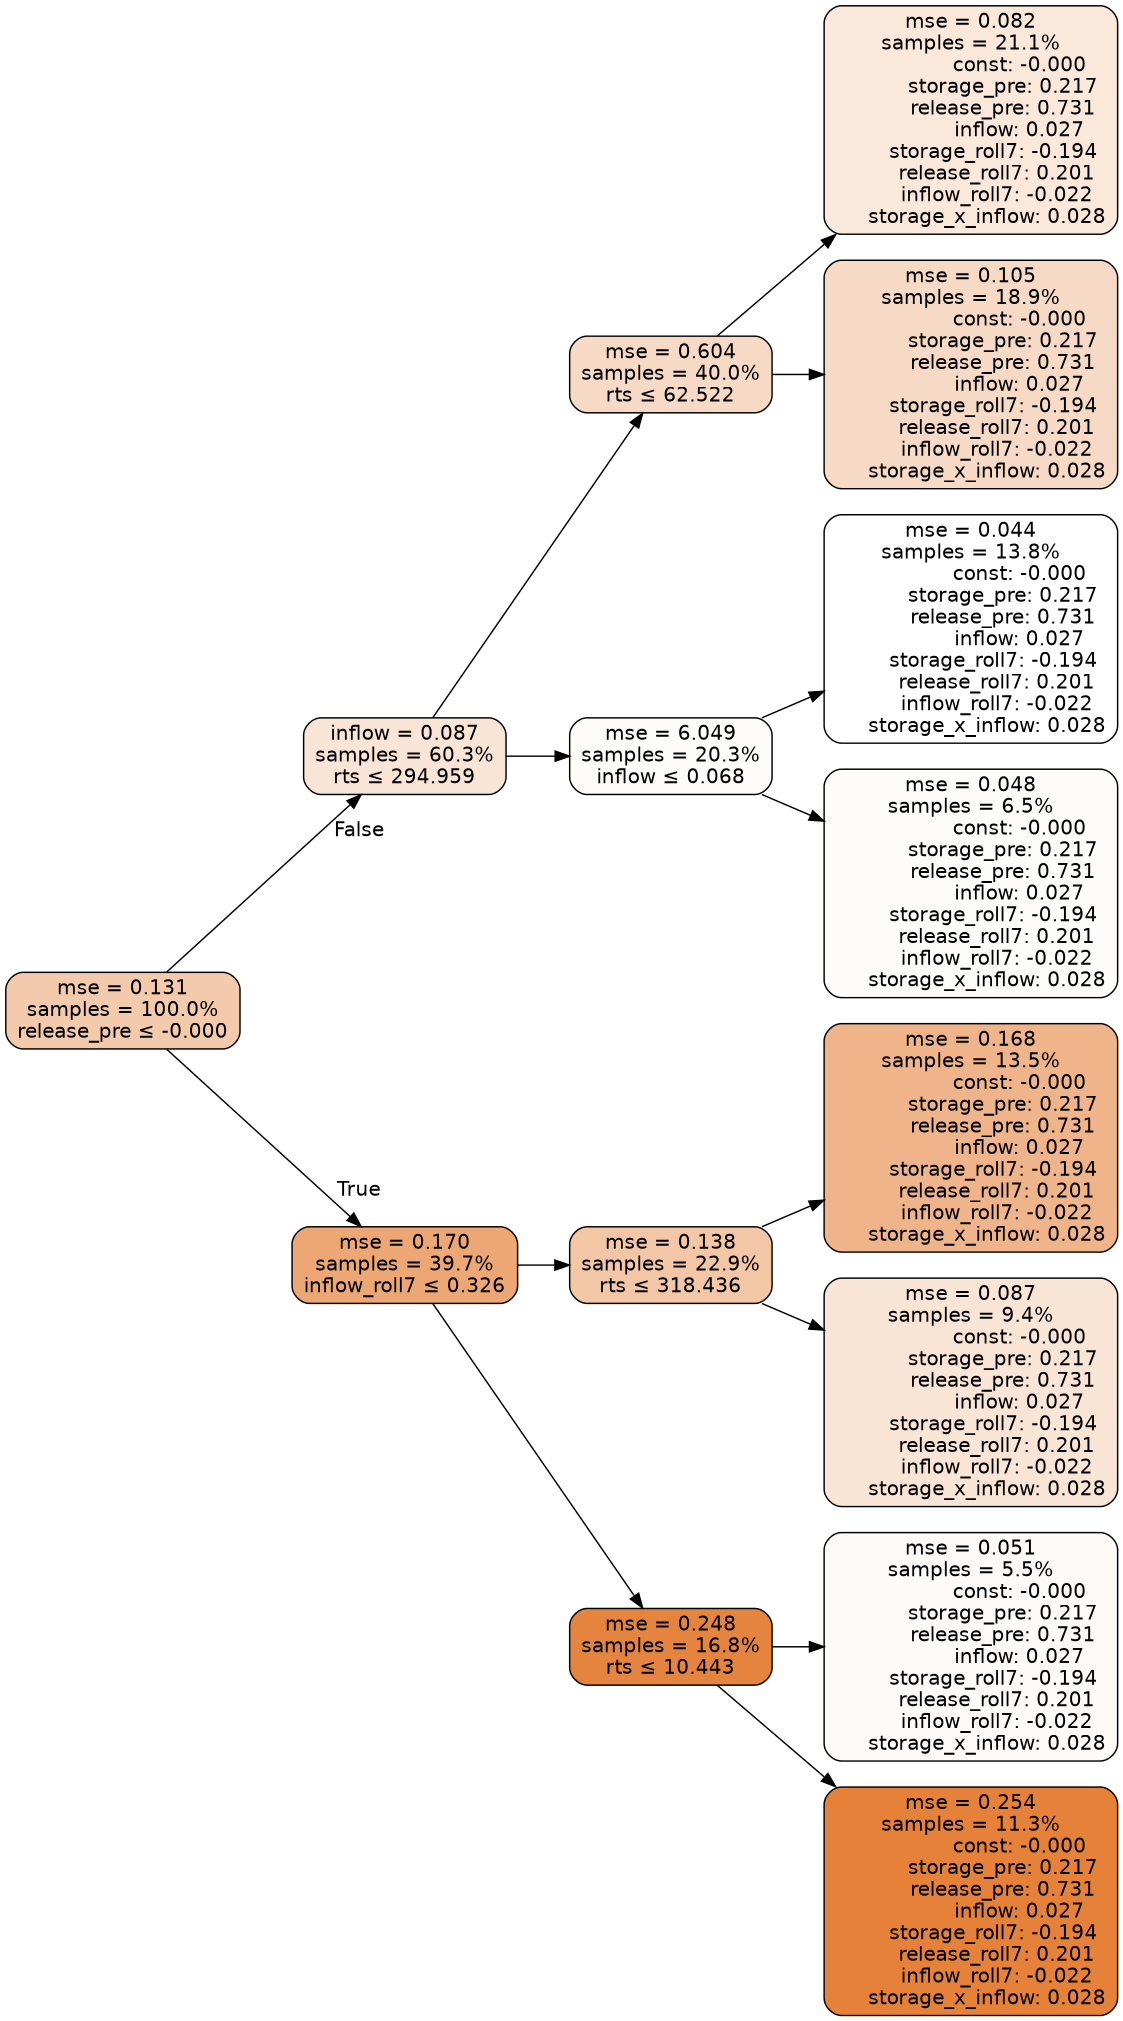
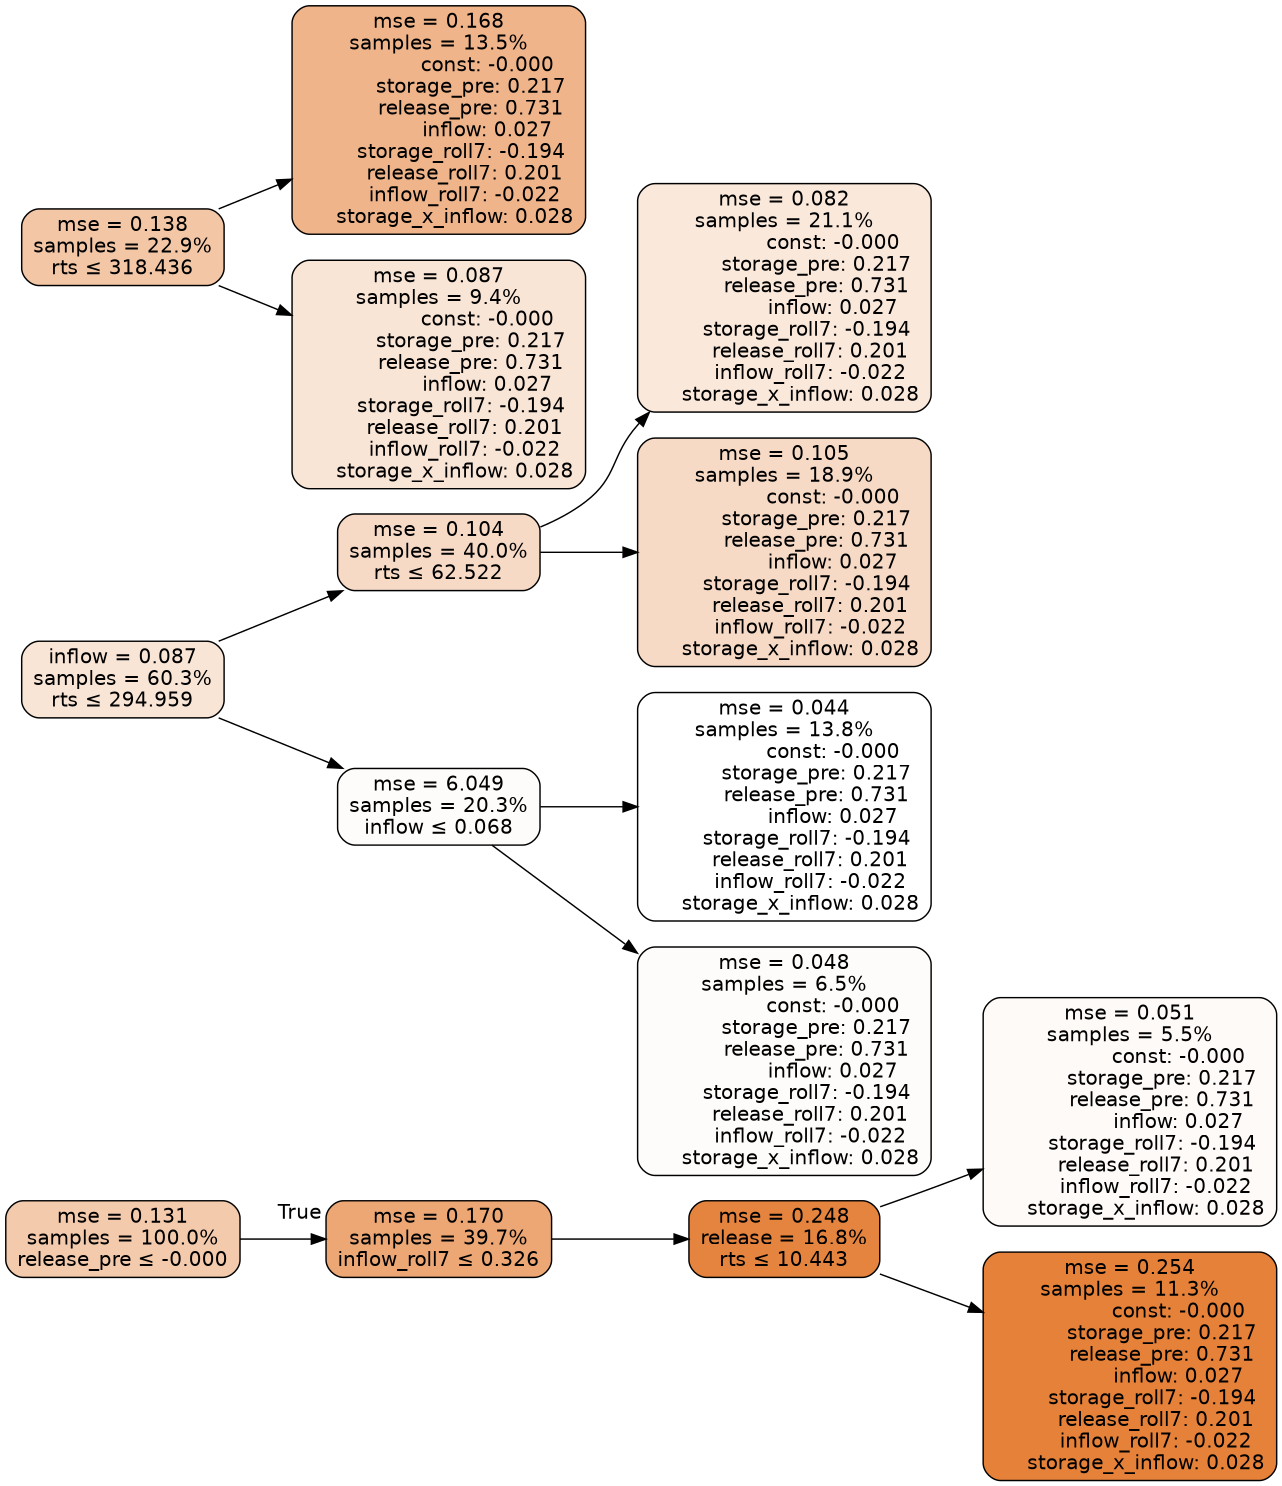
(671, 374) -> (439, 552)
(258, 888) -> none
(536, 1265) -> none
(671, 1647) -> (784, 1239)
